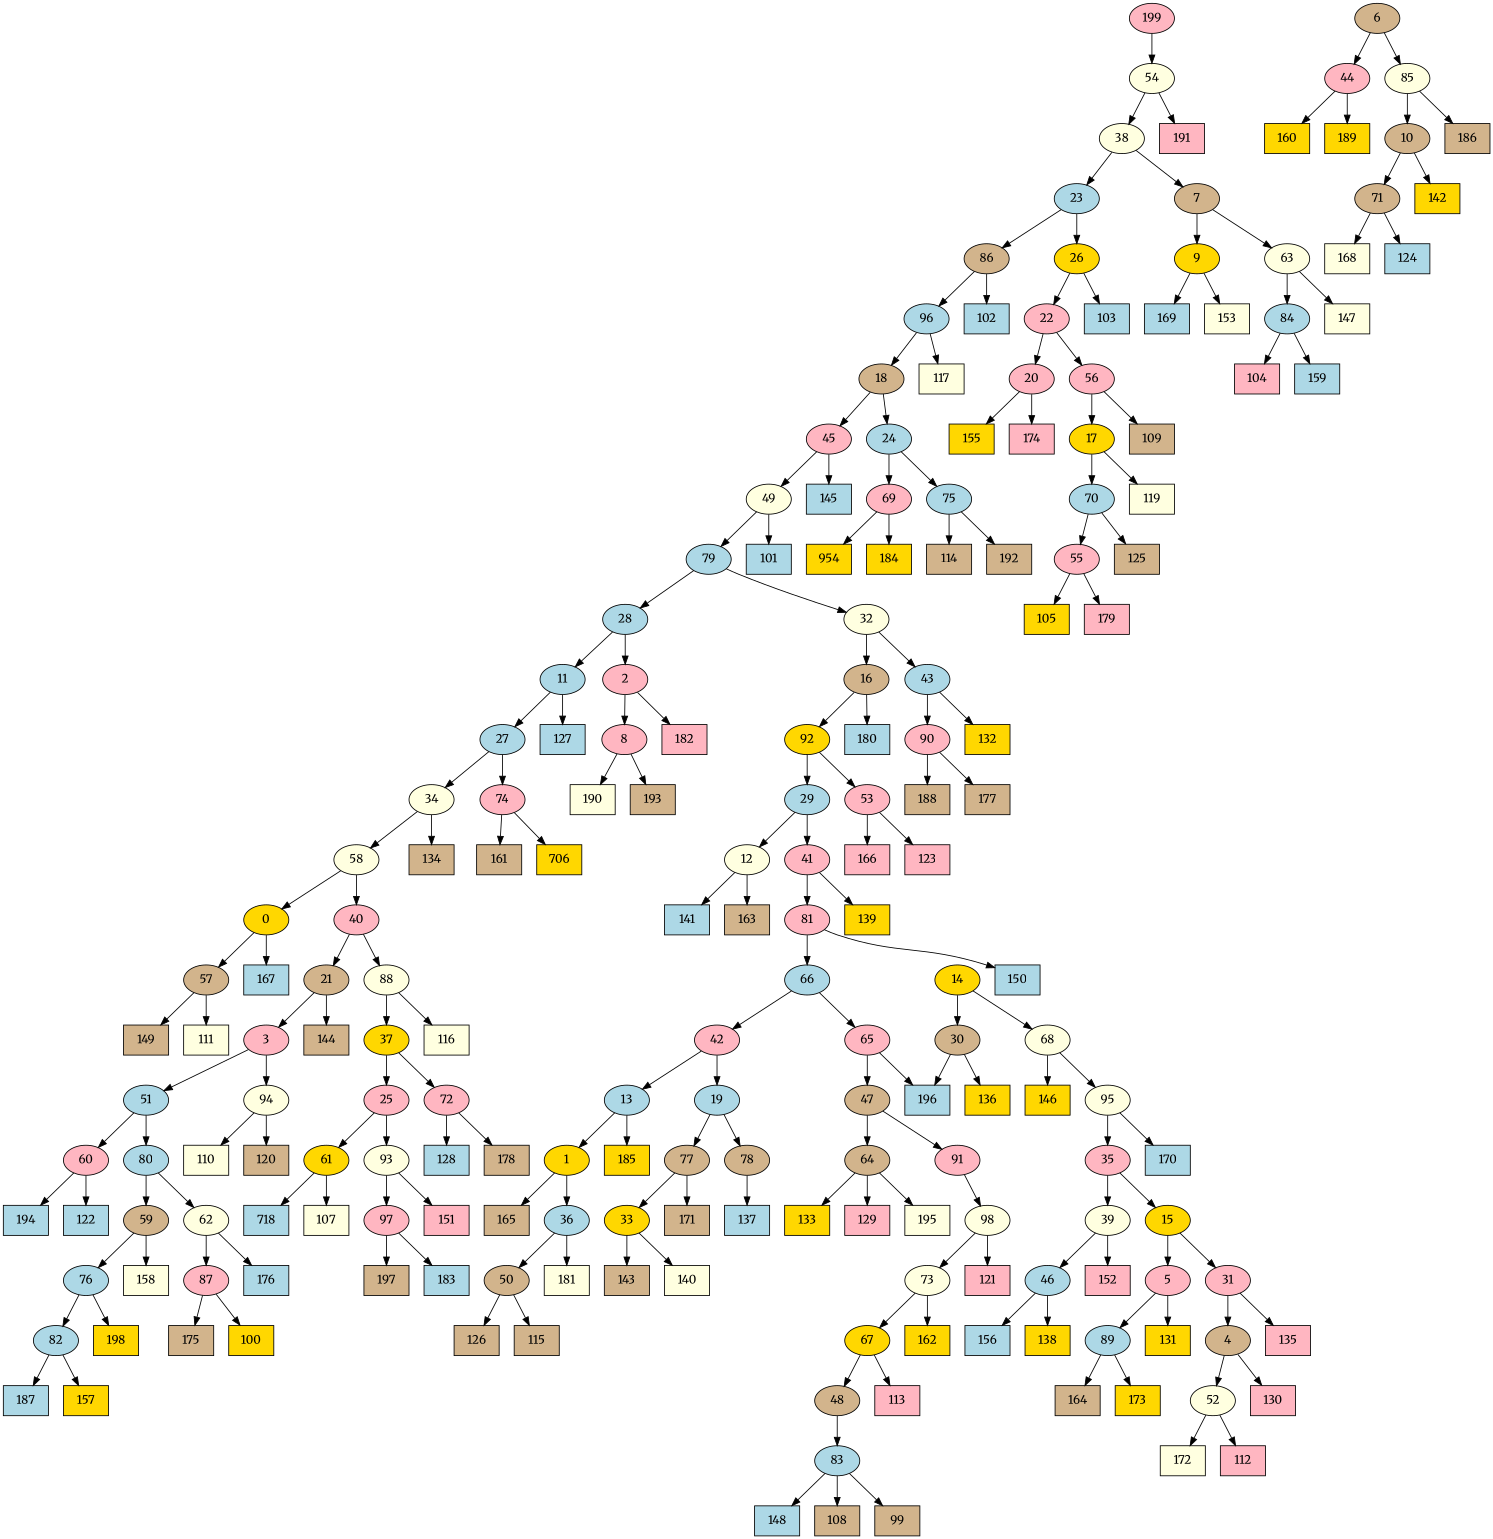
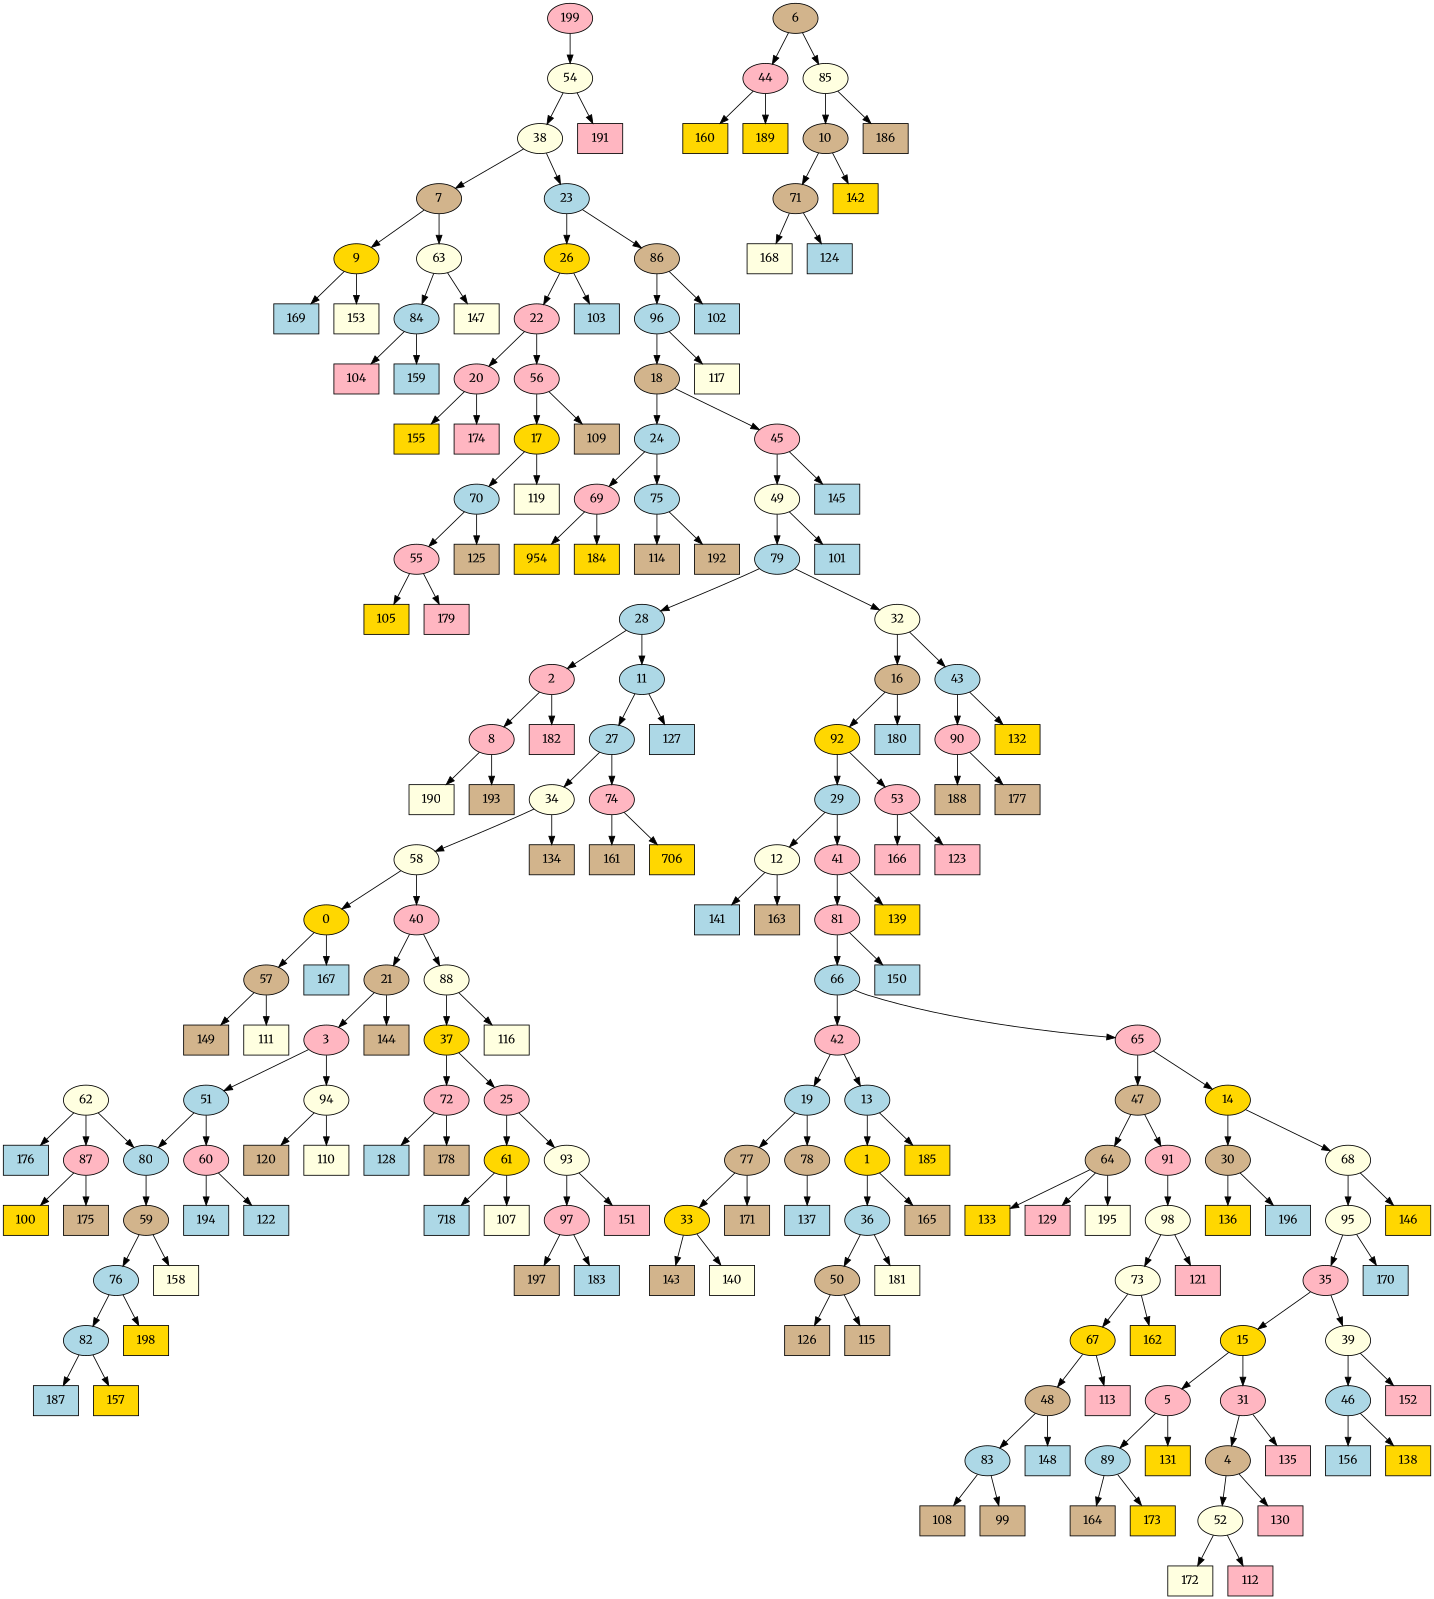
(893, 1066) -> (1179, 1068)
(173, 1187) -> (113, 1127)
(811, 1487) -> (1048, 1427)
